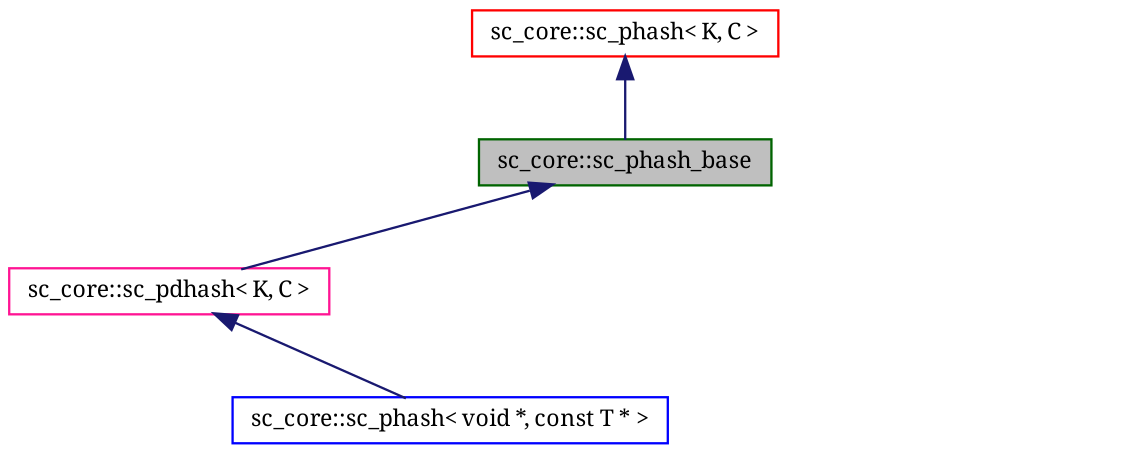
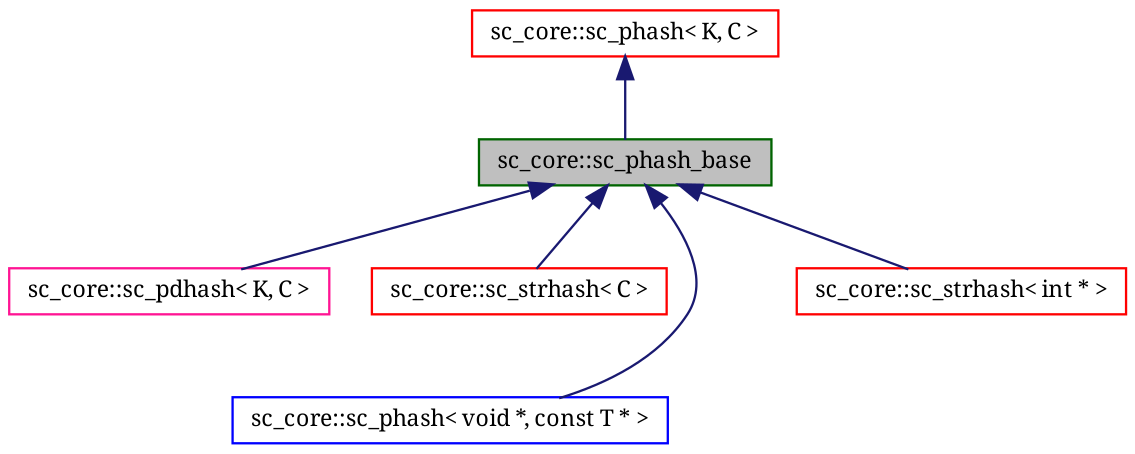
none -> (519, 291)
none -> (961, 291)
(320, 361) -> (677, 328)
